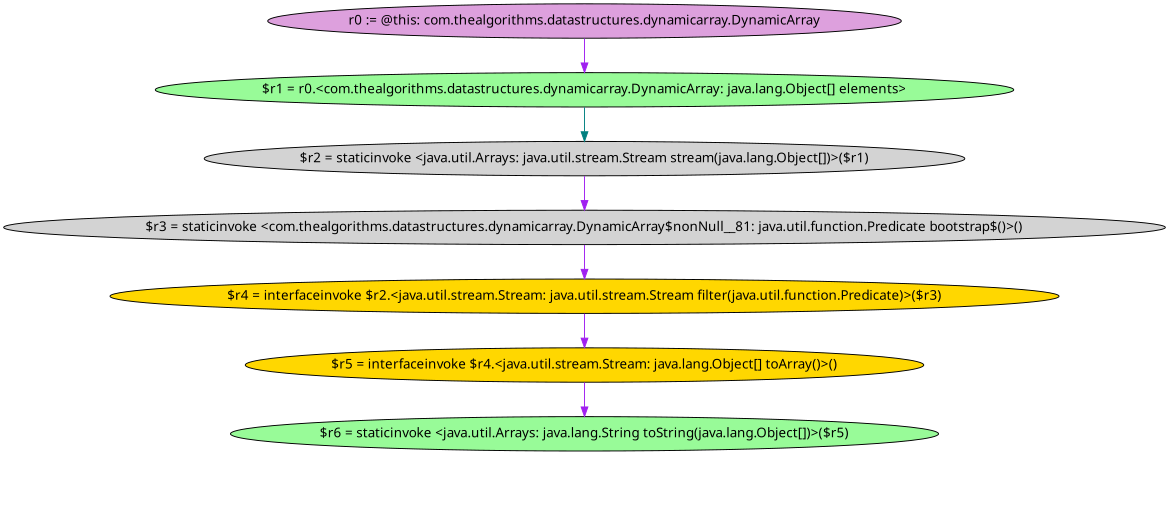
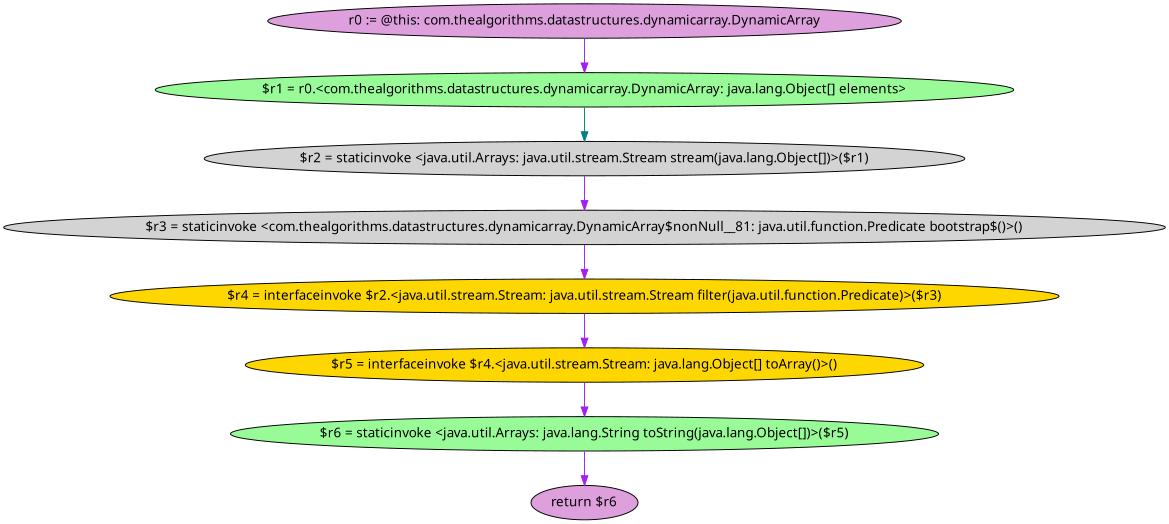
none -> (585, 503)
